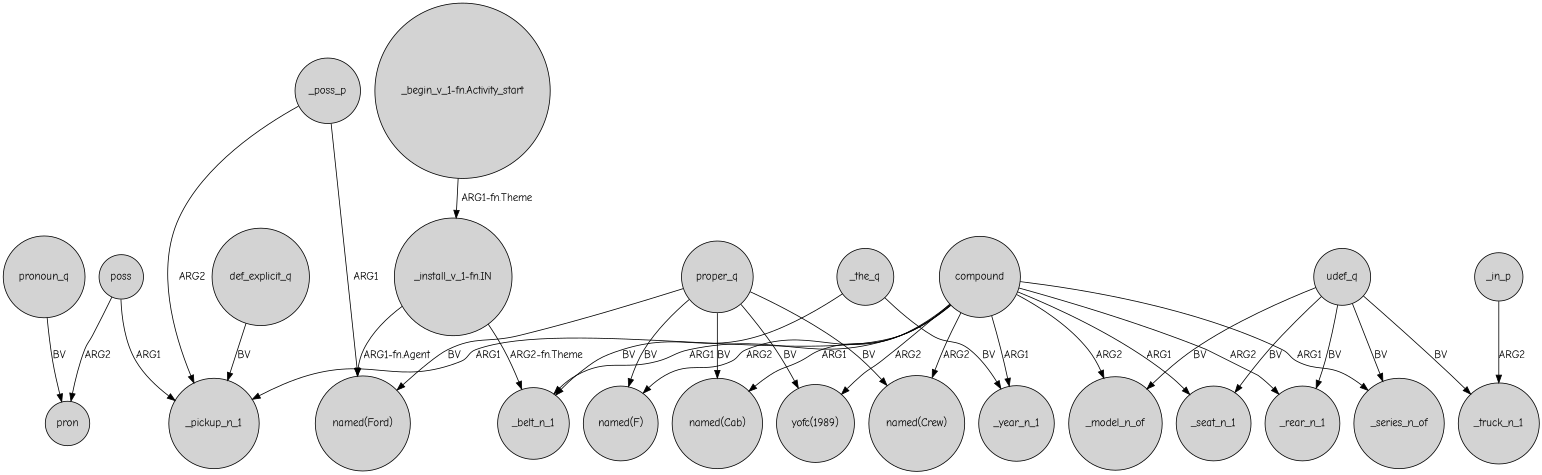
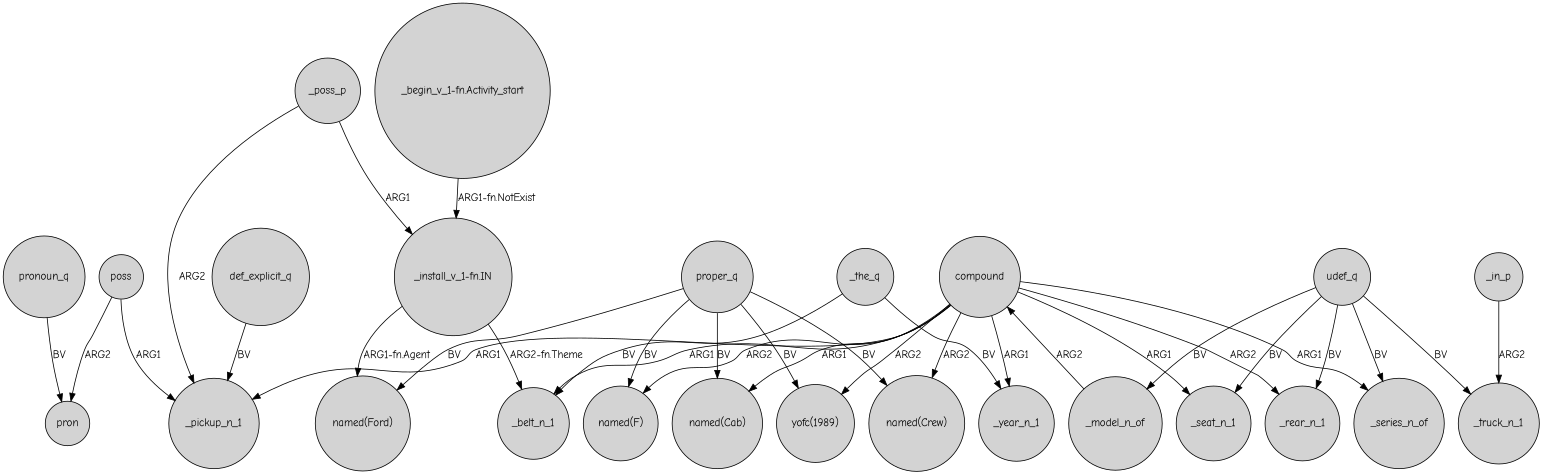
(497, 198) -> (497, 198)
(344, 246) -> (368, 178)
(1065, 326) -> (1048, 351)
